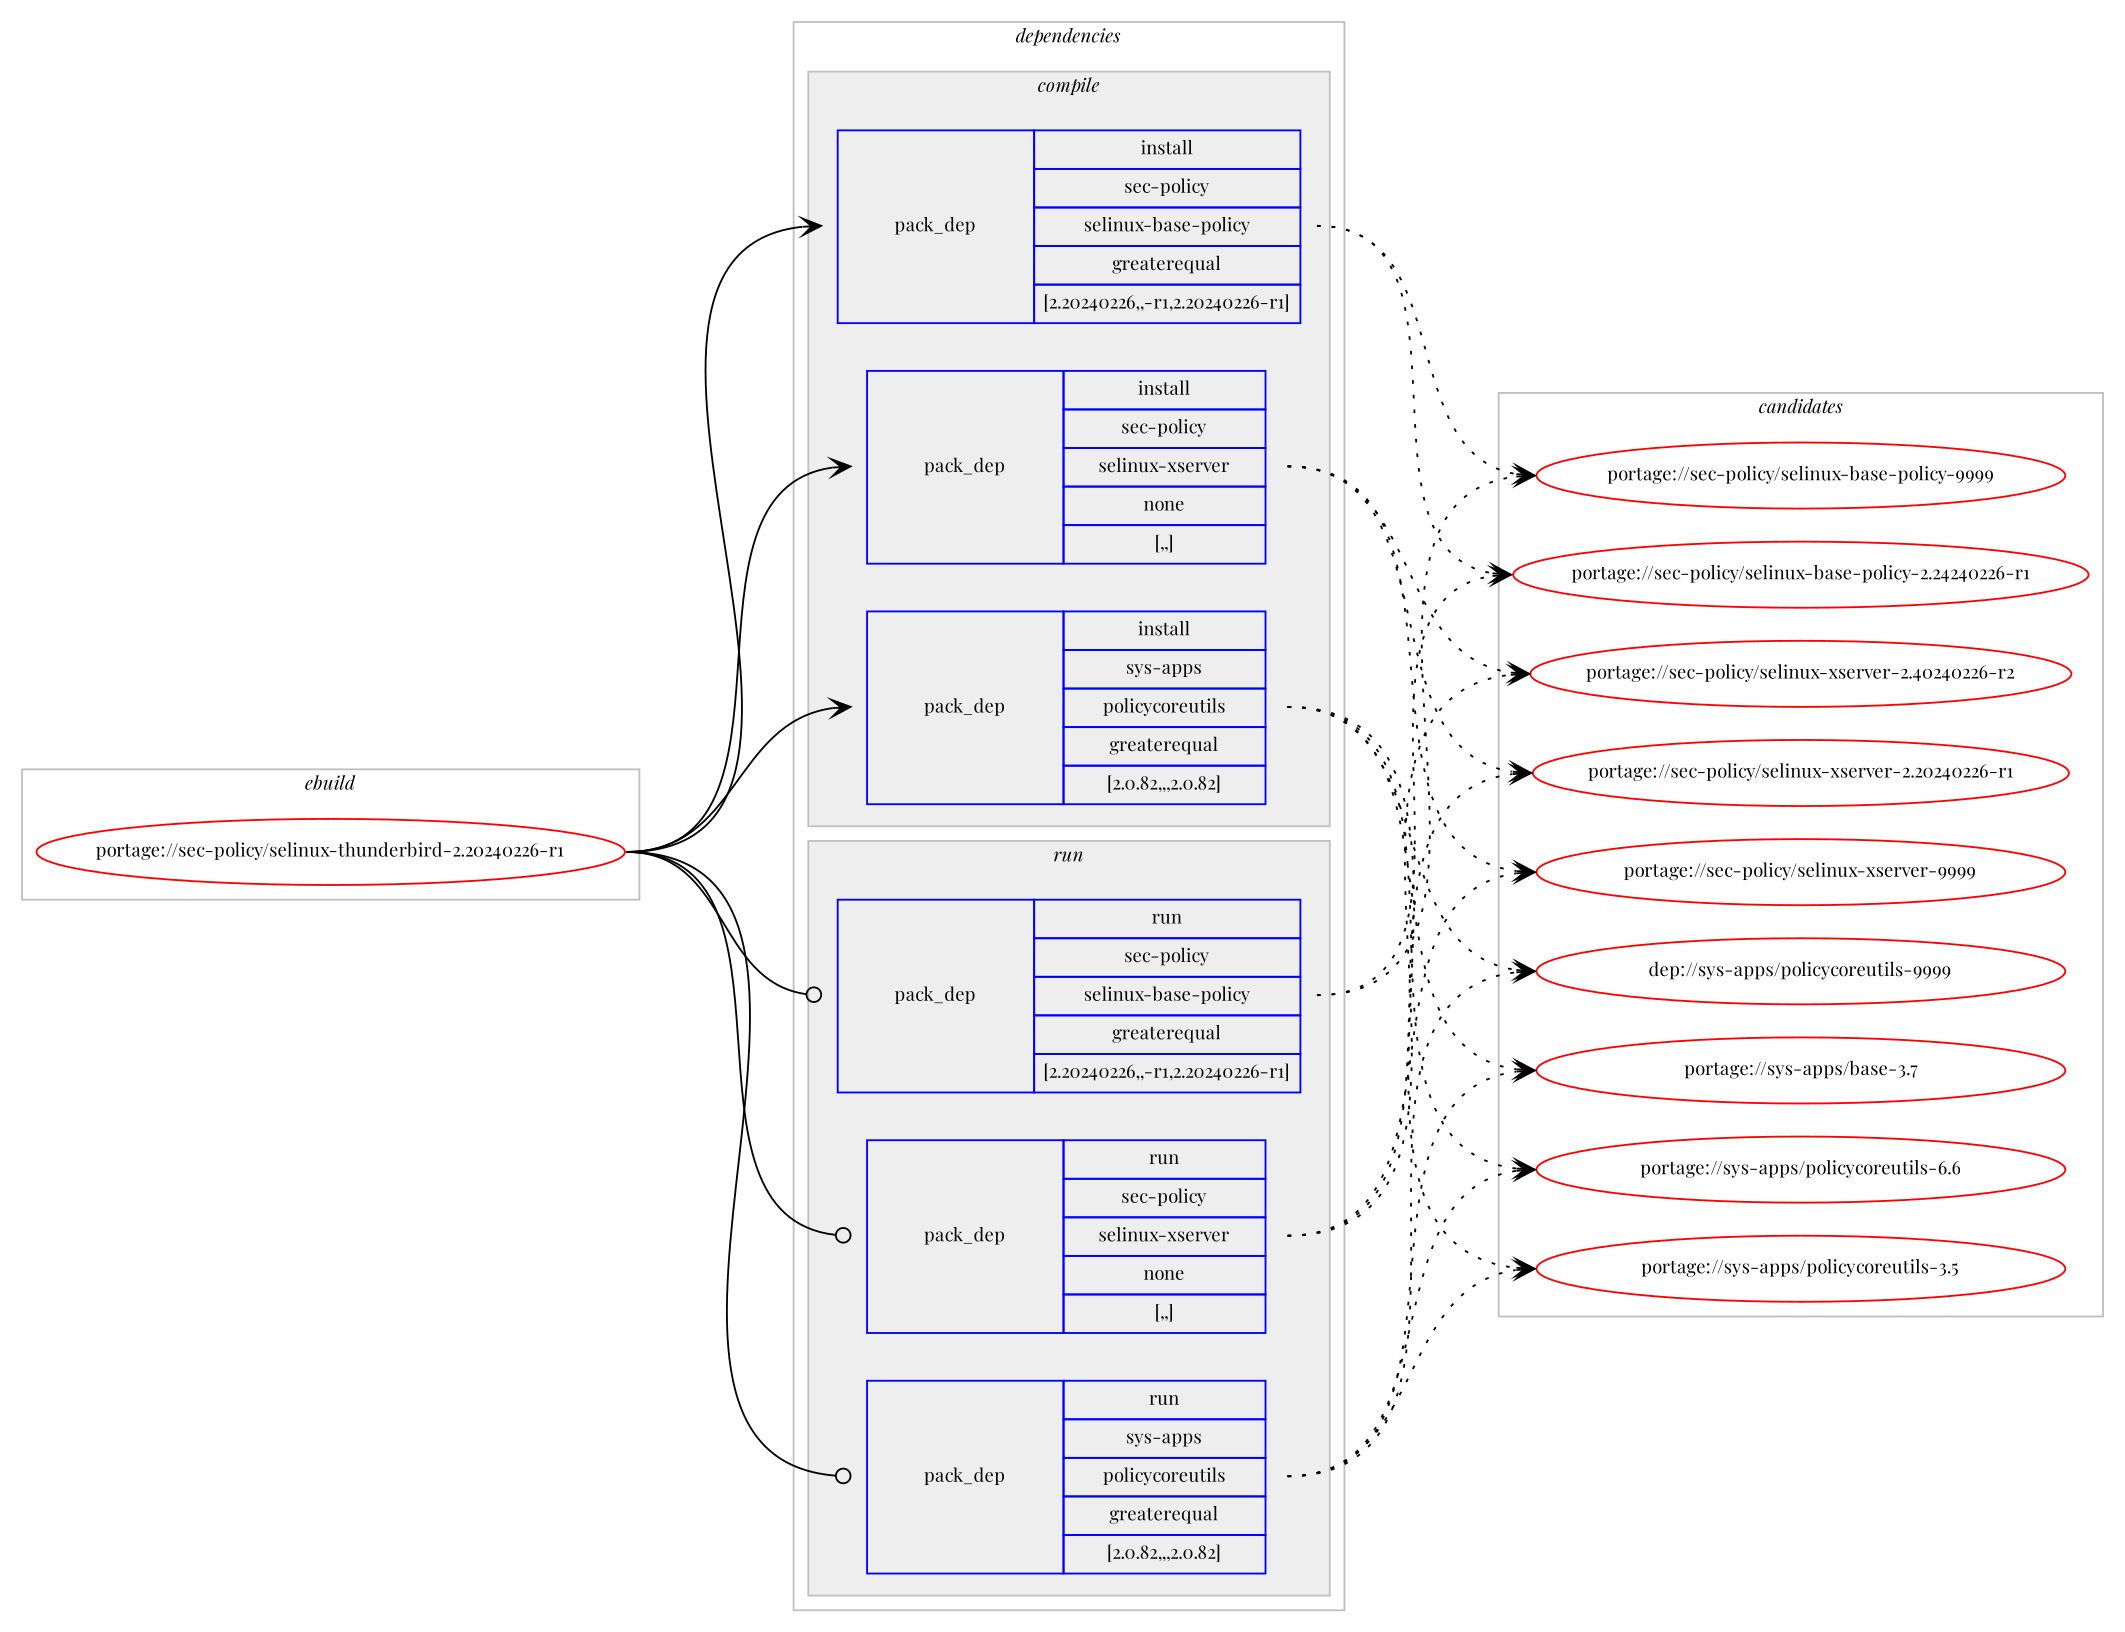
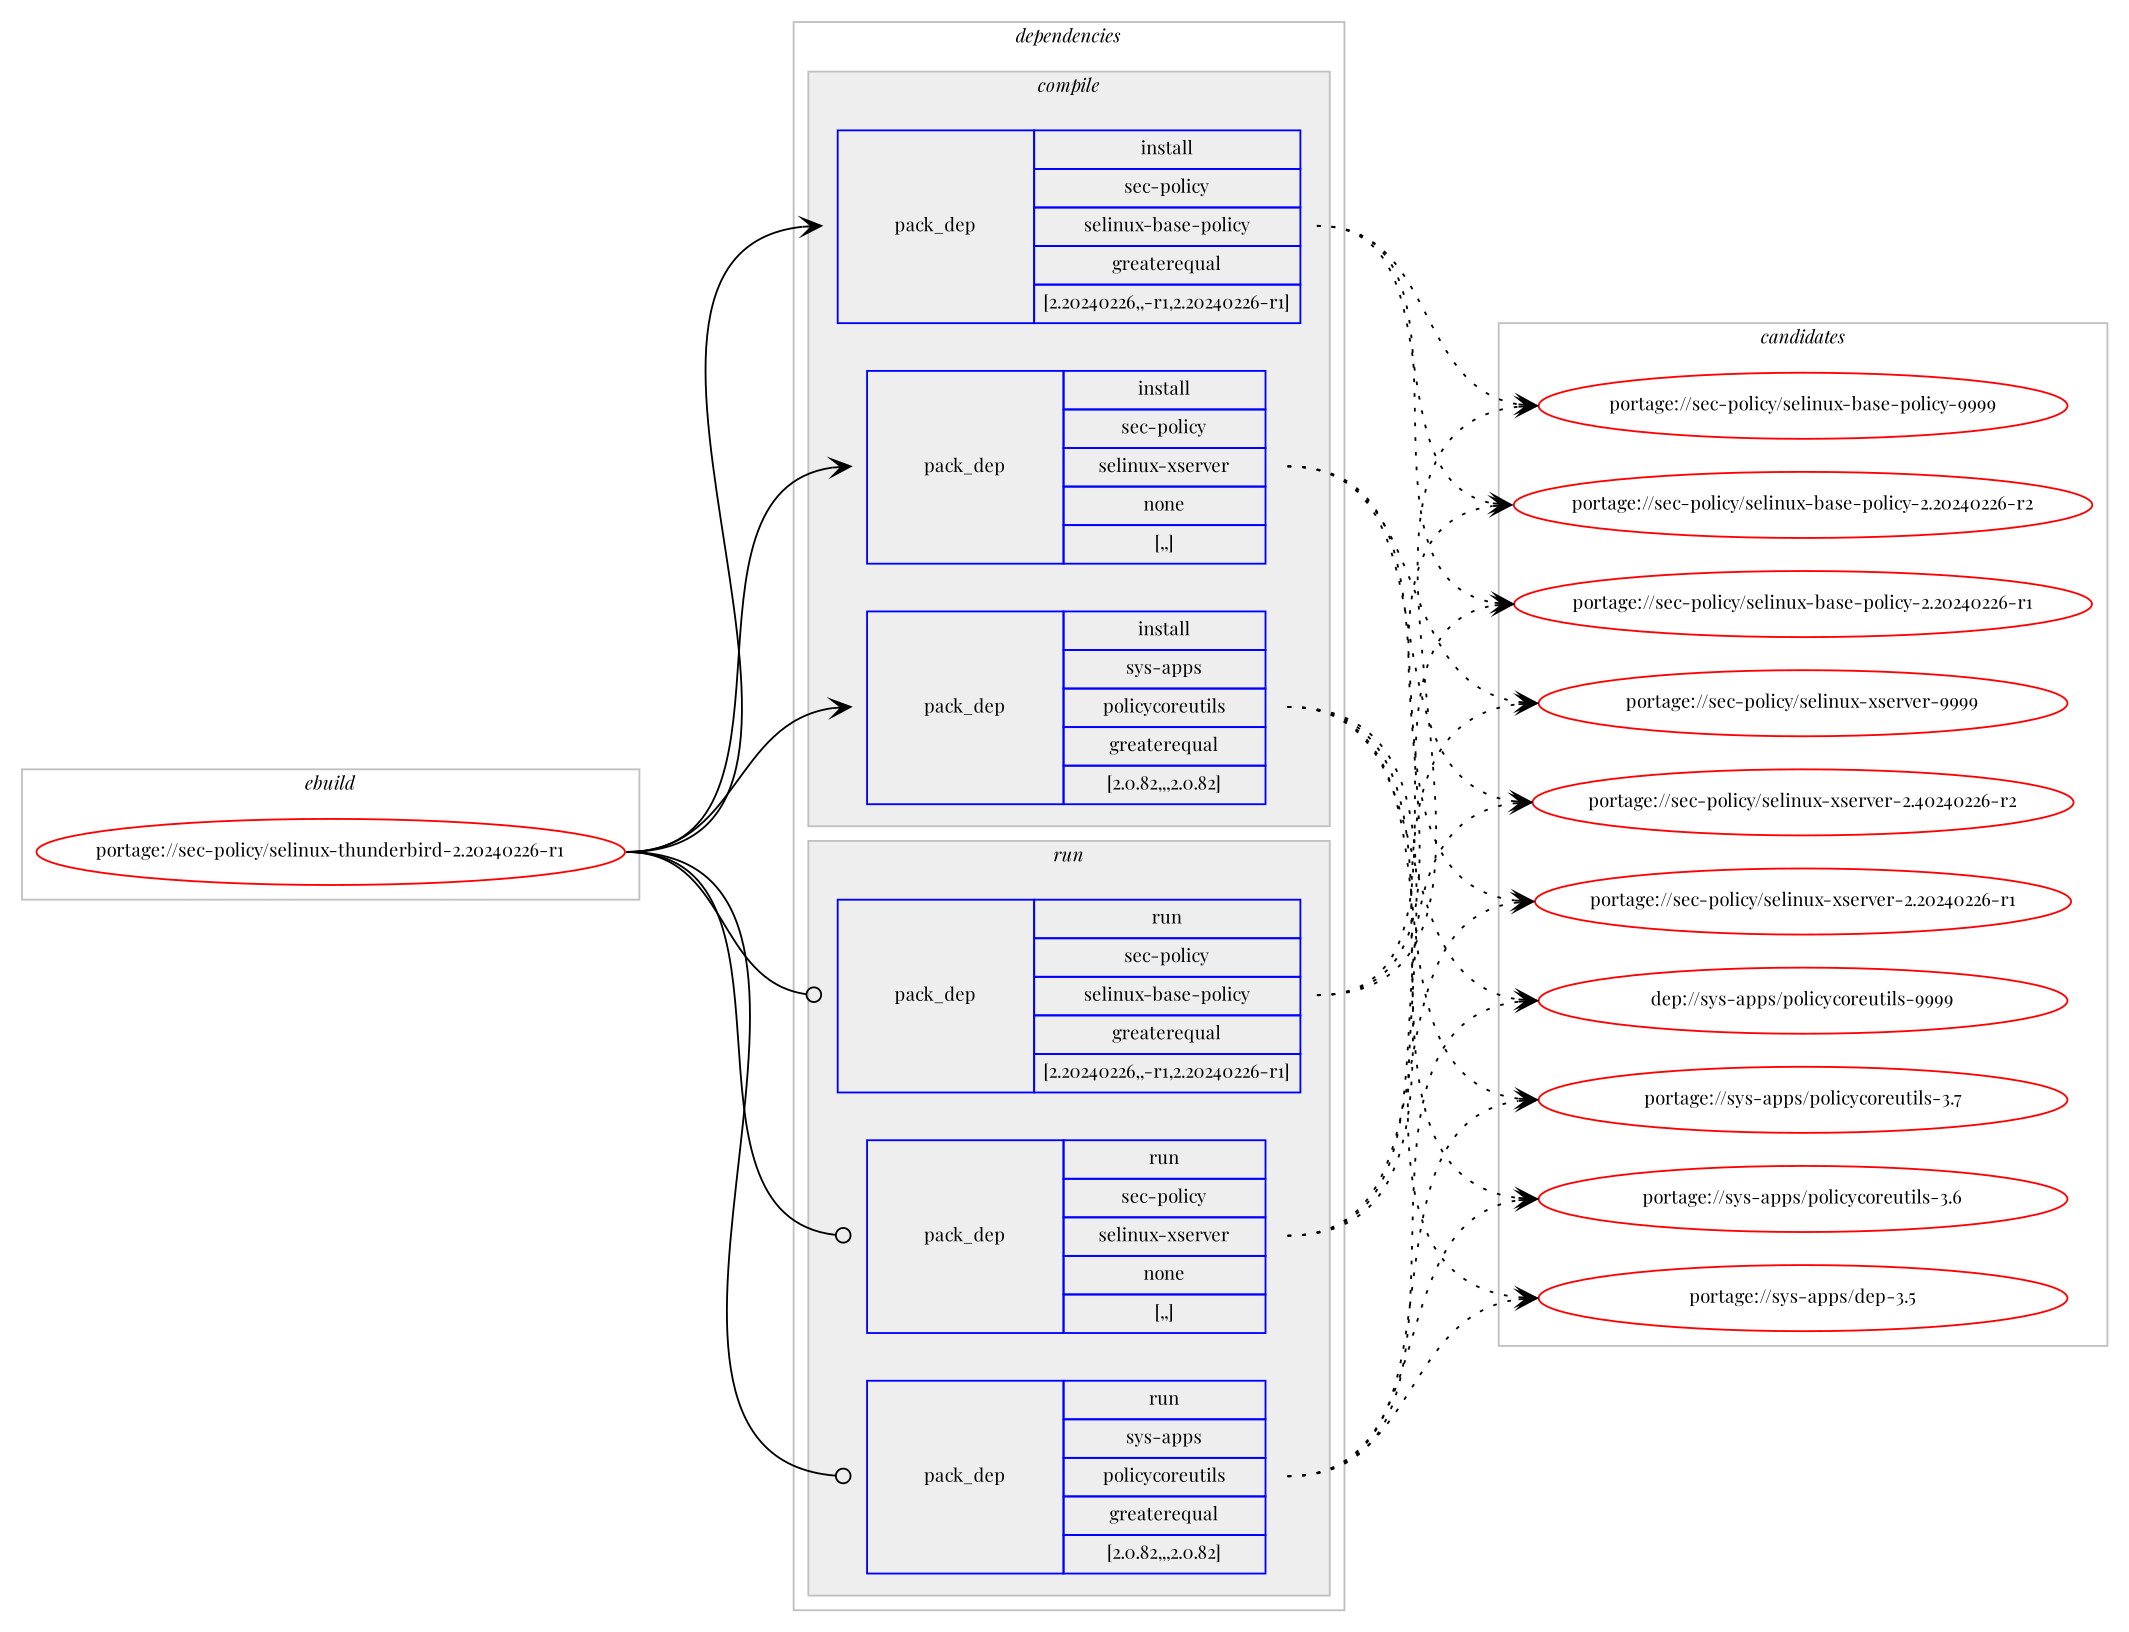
none -> (1803, 505)
(1801, 575) -> (1803, 604)
(1801, 1070) -> (1803, 1100)
(1801, 1170) -> (1803, 1199)
(1801, 1269) -> (1803, 1298)
